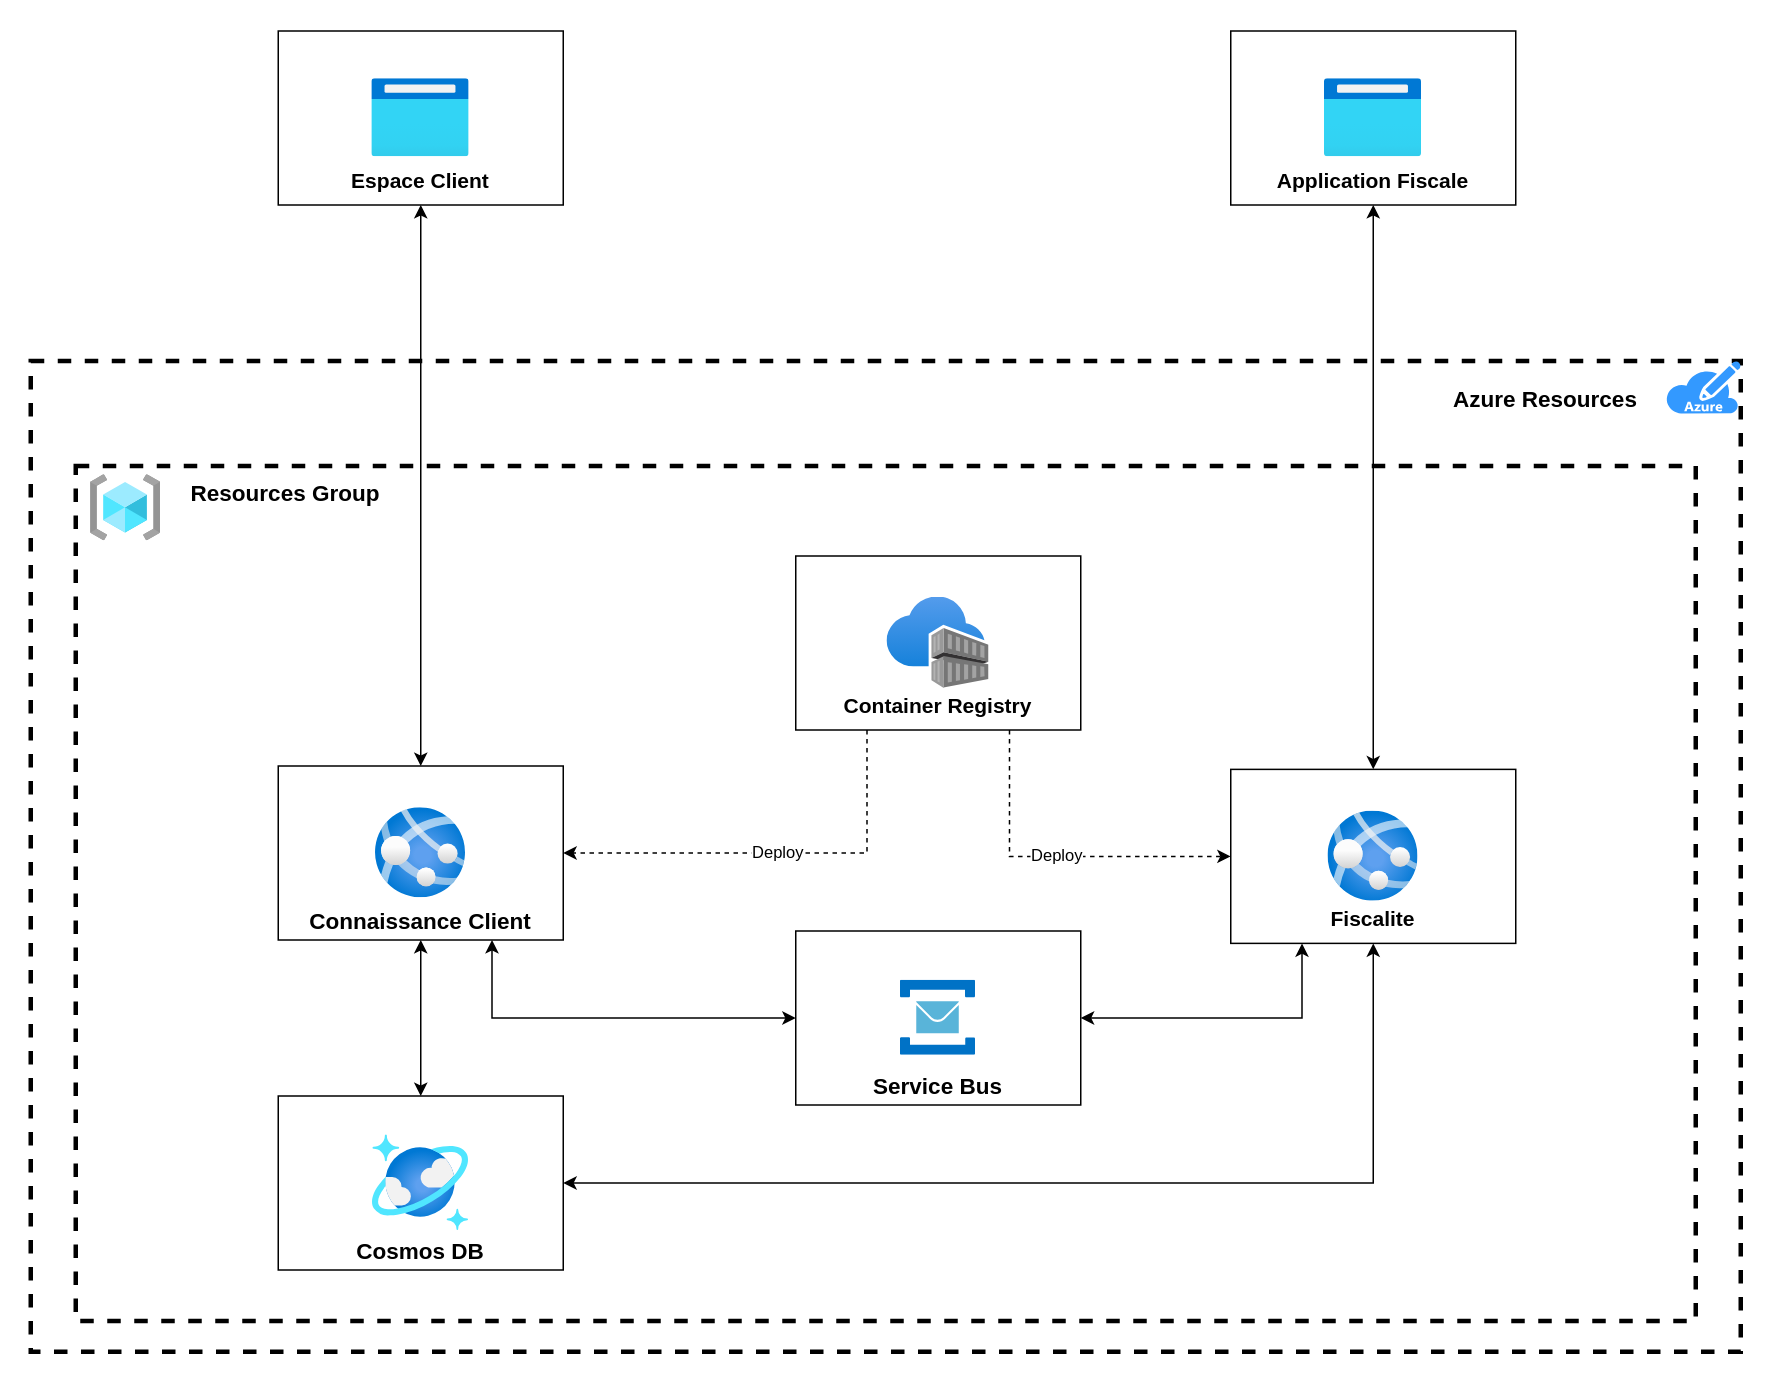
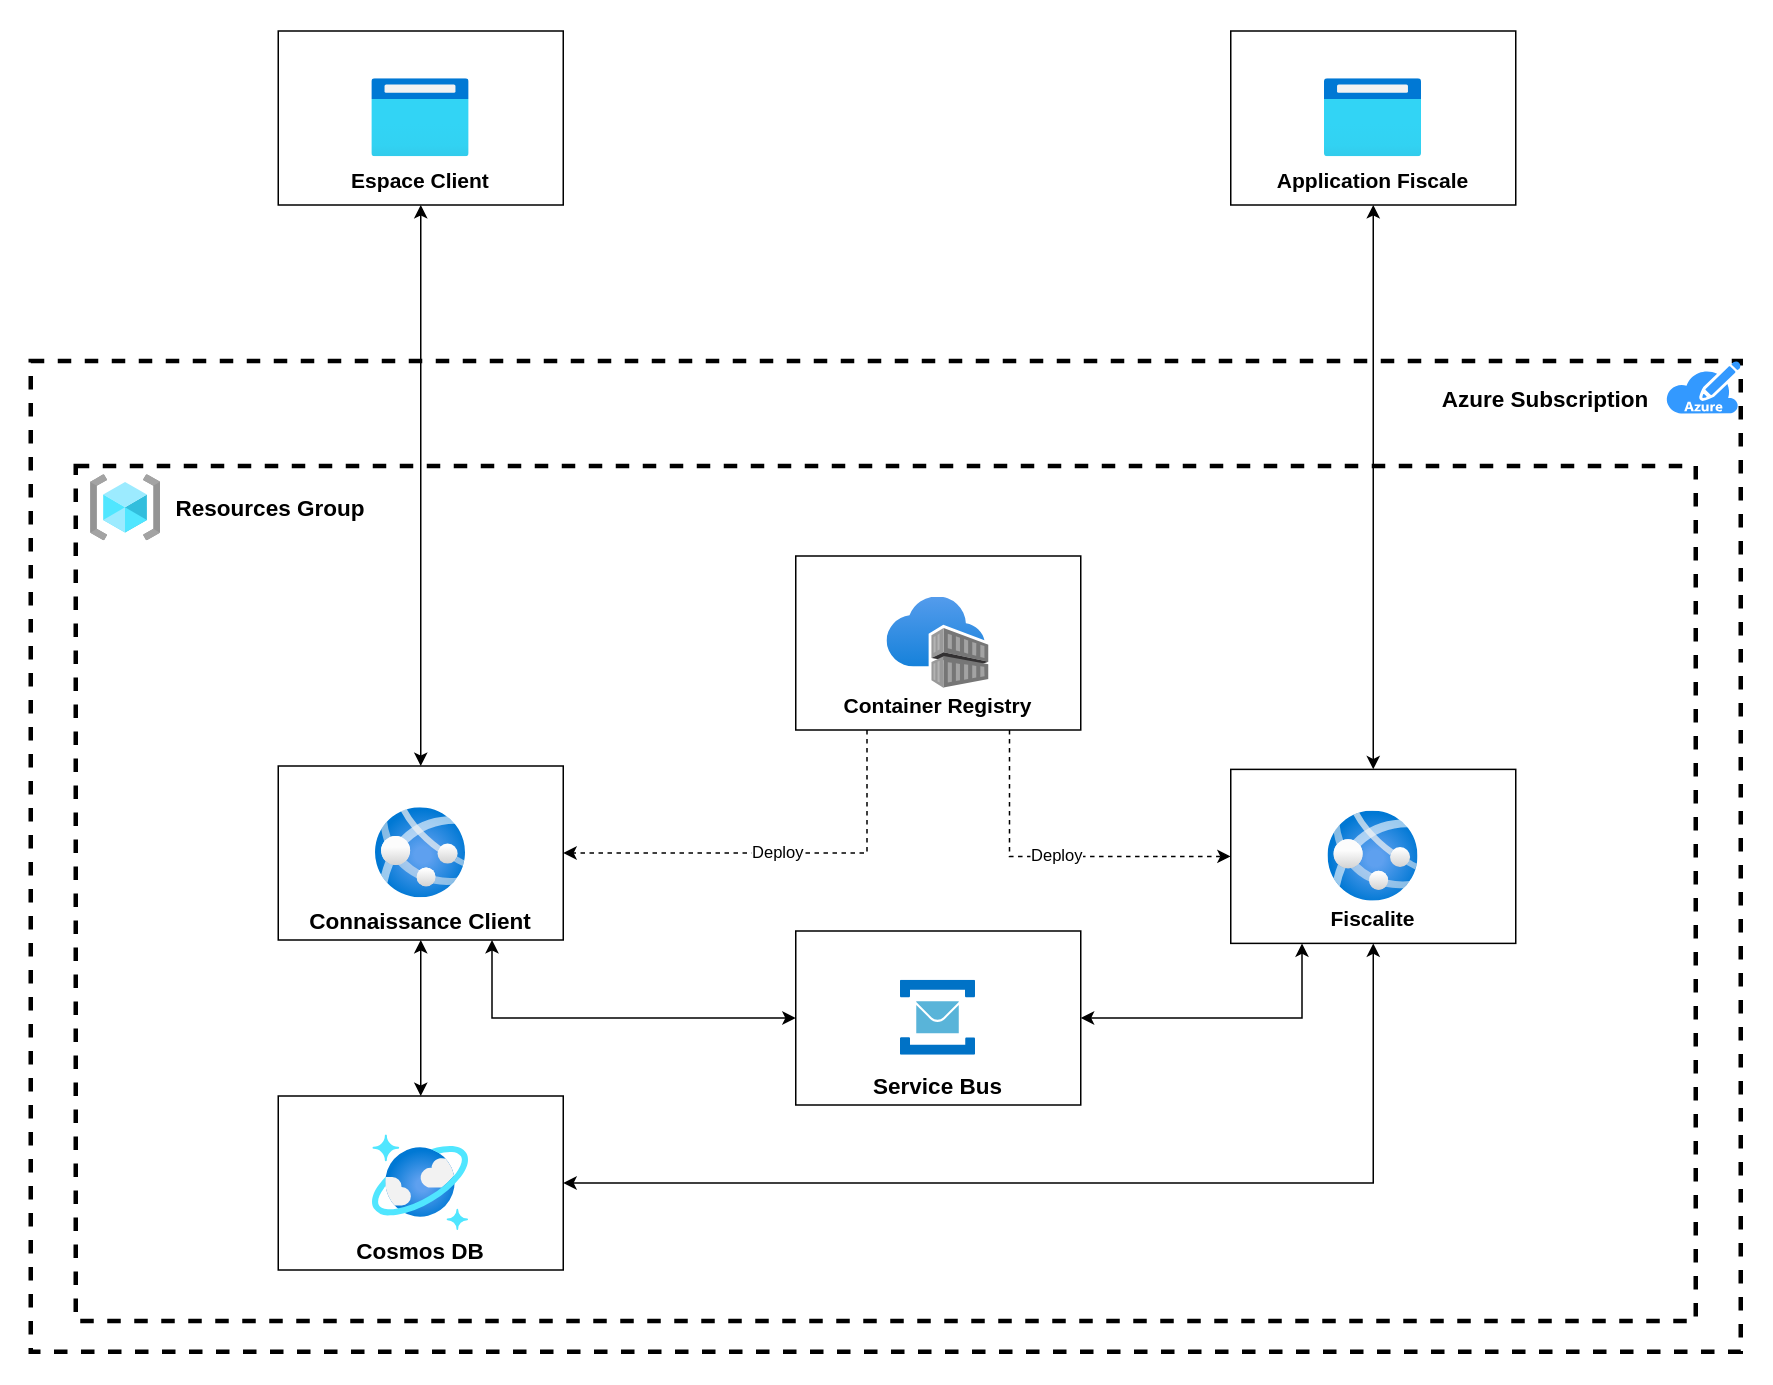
(1546, 398) -> (1546, 398)
(286, 493) -> (271, 508)
